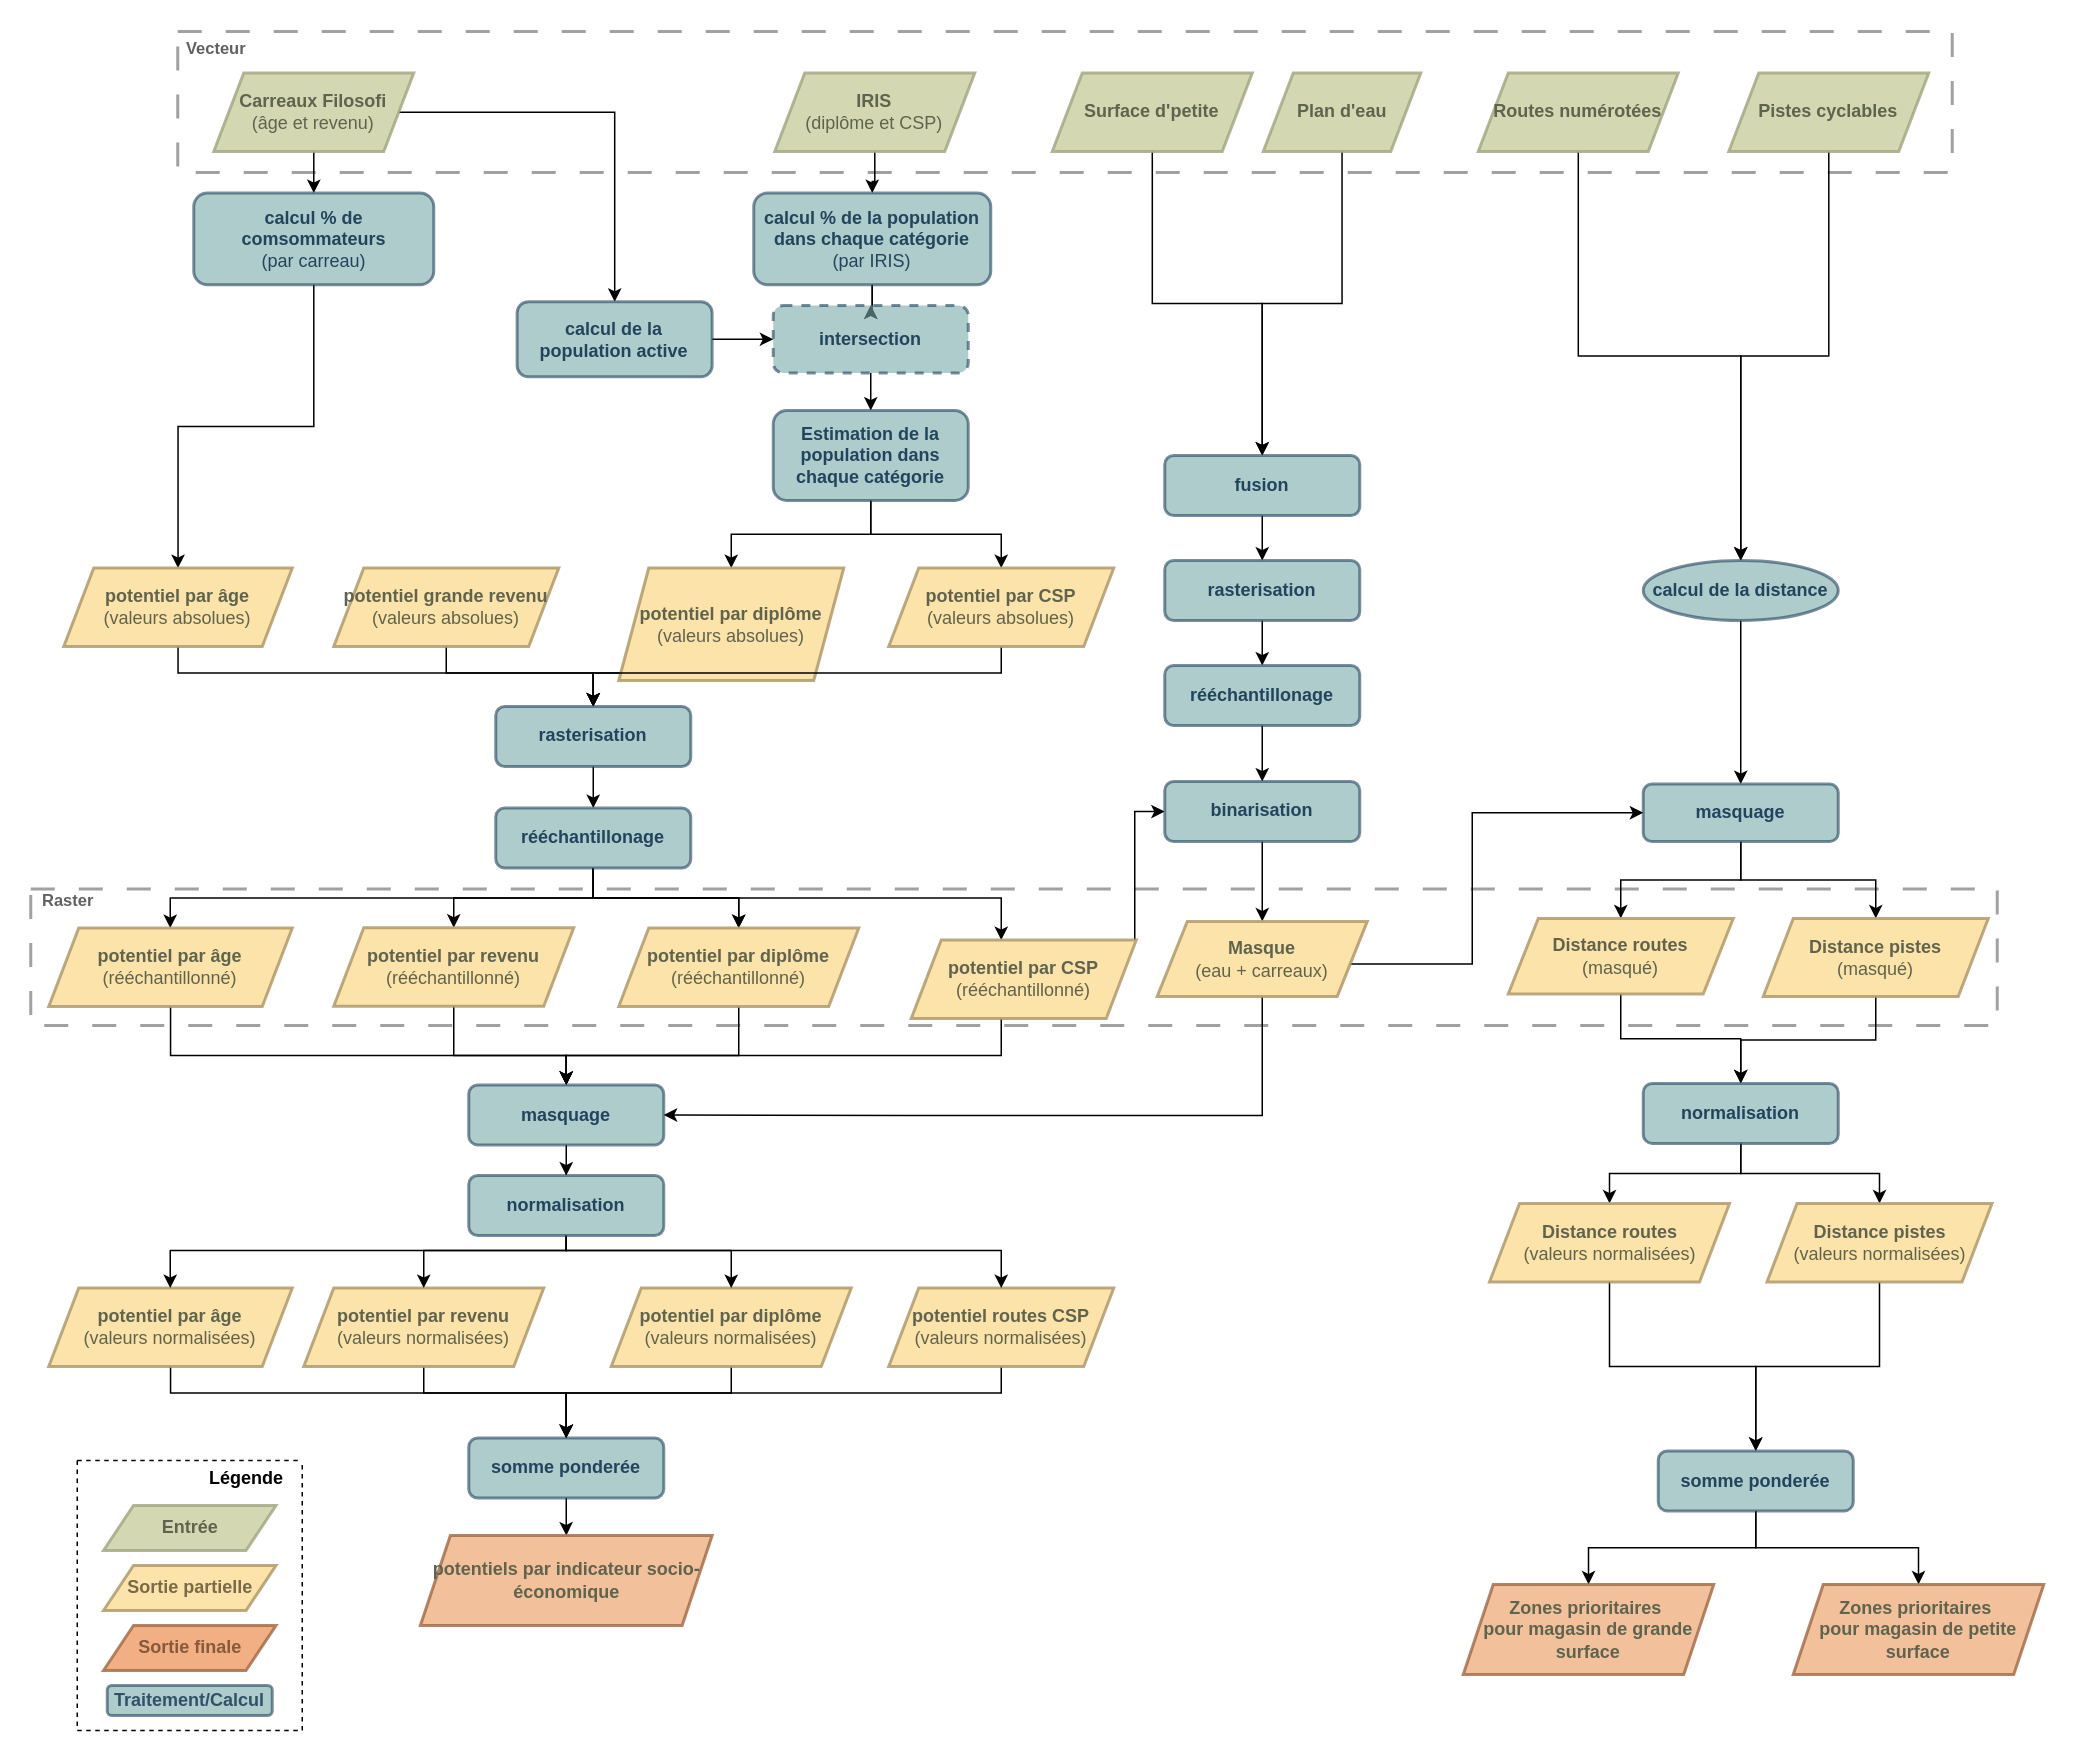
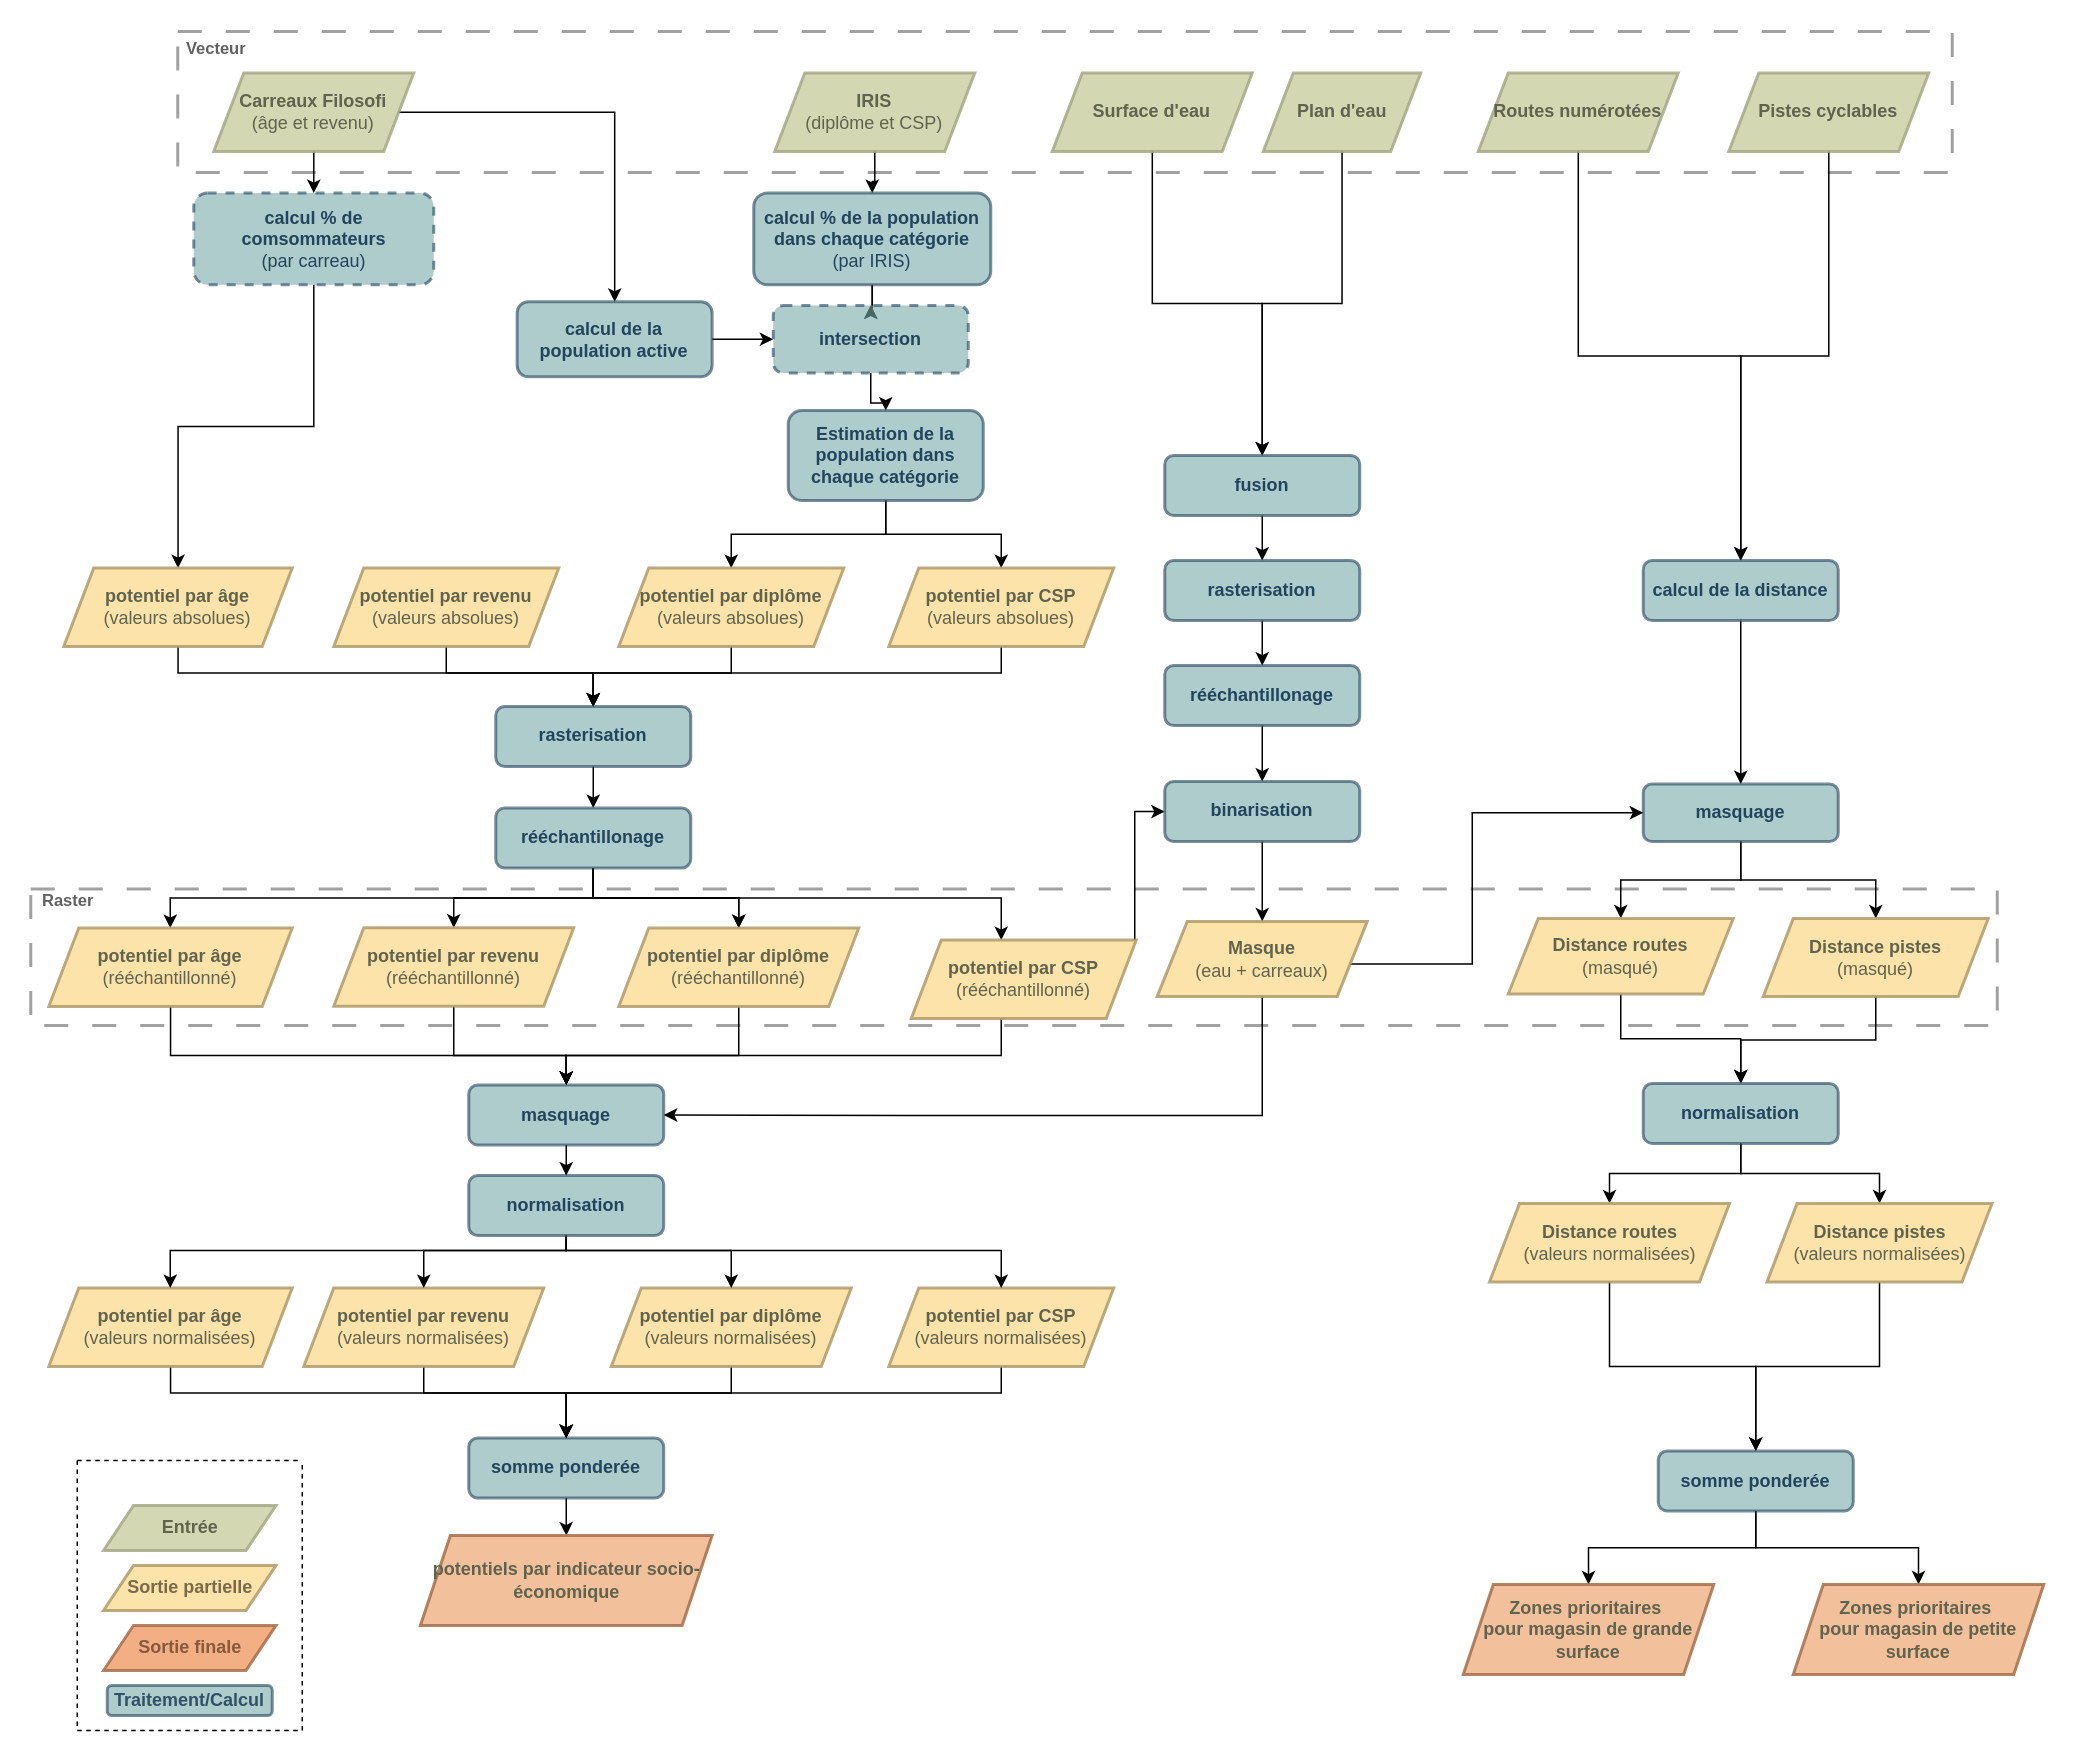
(1152, 112) -> (1152, 112)
(314, 239) -> (314, 239)
(871, 455) -> (886, 455)
(1741, 590) -> (1741, 590)
(446, 607) -> (446, 607)
(731, 624) -> (731, 607)
(1001, 1327) -> (1001, 1327)
(247, 1478) -> none
